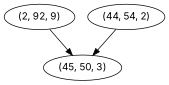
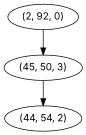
(40, 17) -> (43, 17)
(107, 40) -> (43, 90)
